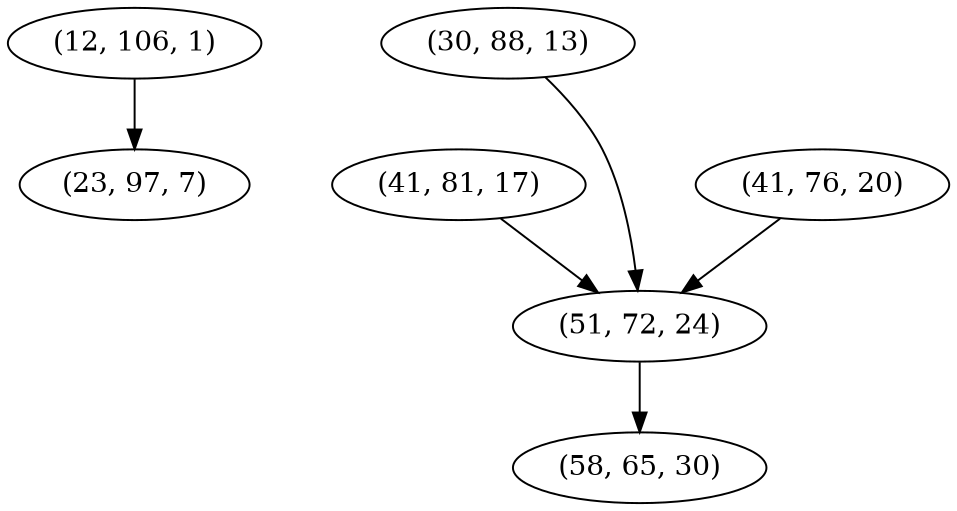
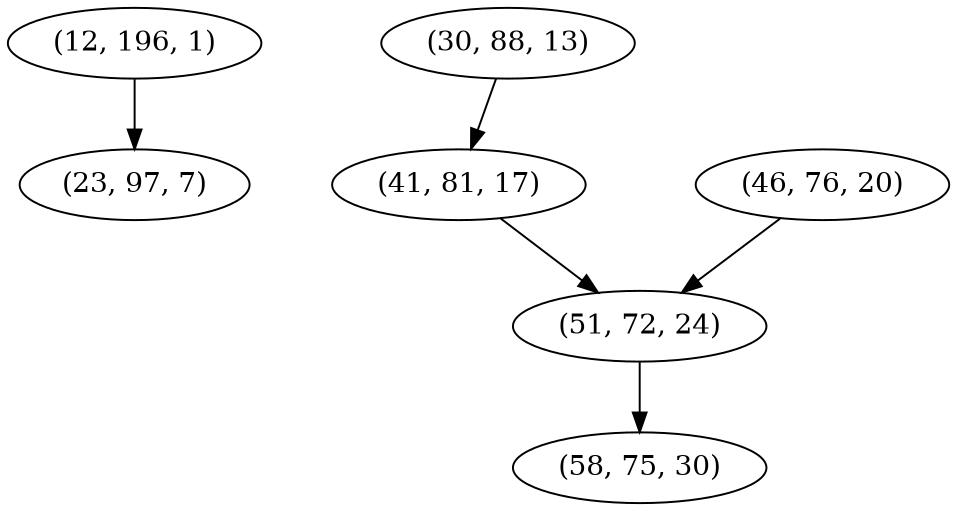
(135, 43) -> (135, 43)
(610, 165) -> (487, 104)
(822, 185) -> (822, 185)
(640, 468) -> (640, 468)
